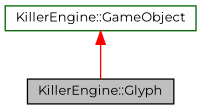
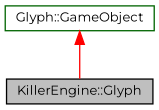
(101, 18) -> (80, 18)
